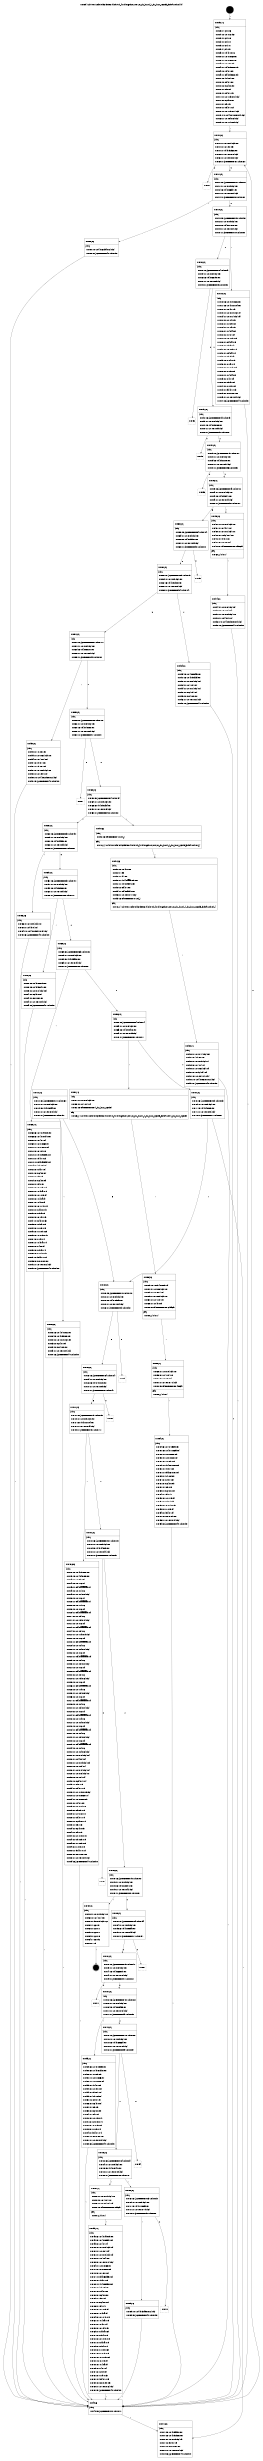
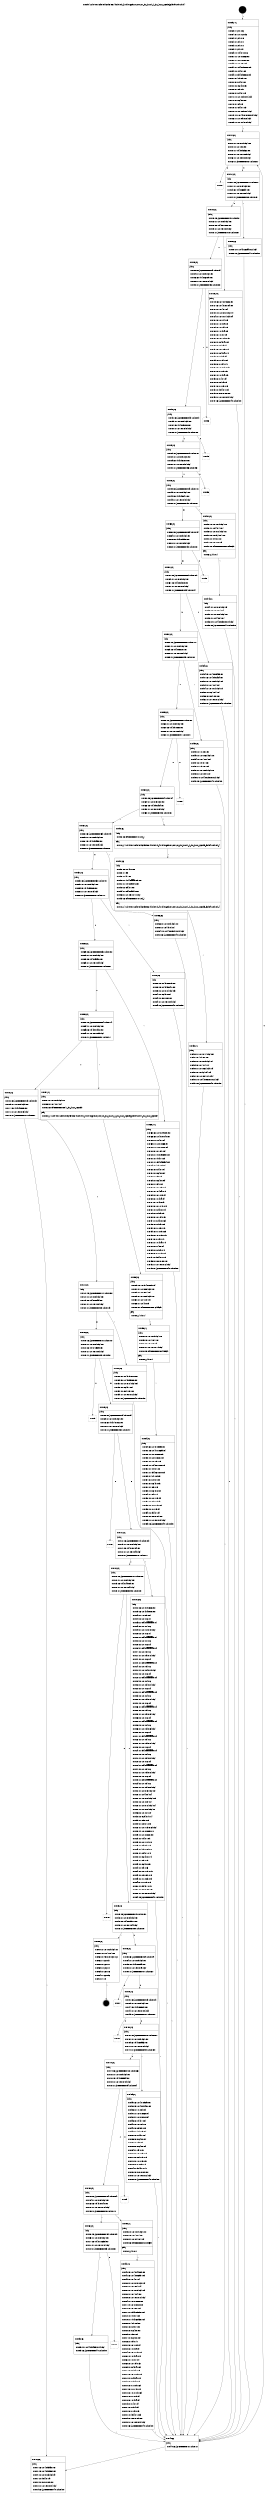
(193, 1215) -> (86, 1191)
